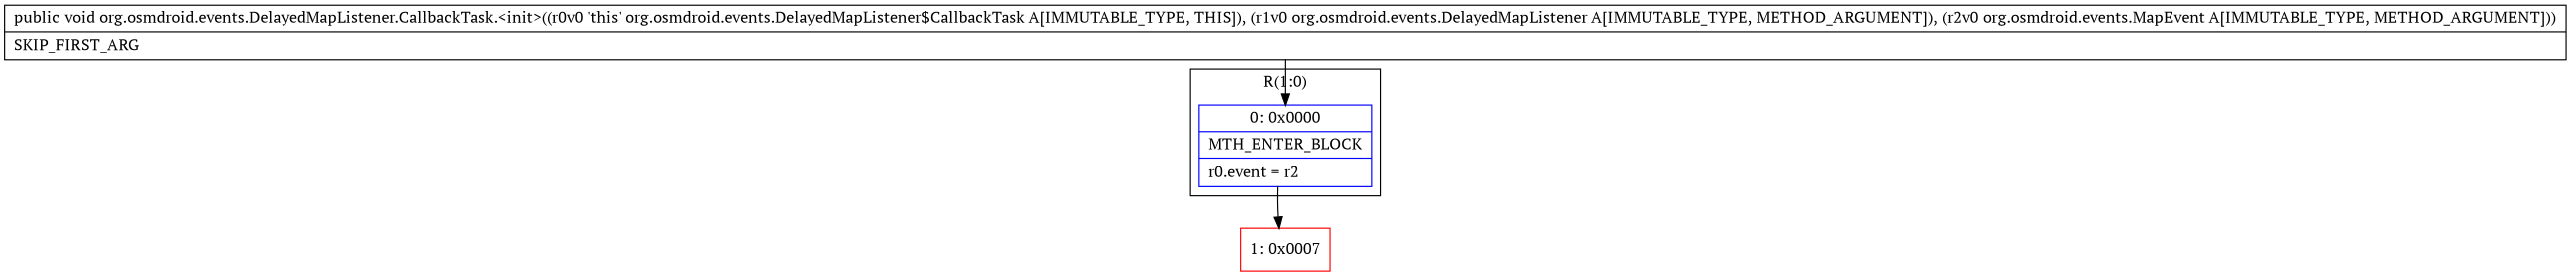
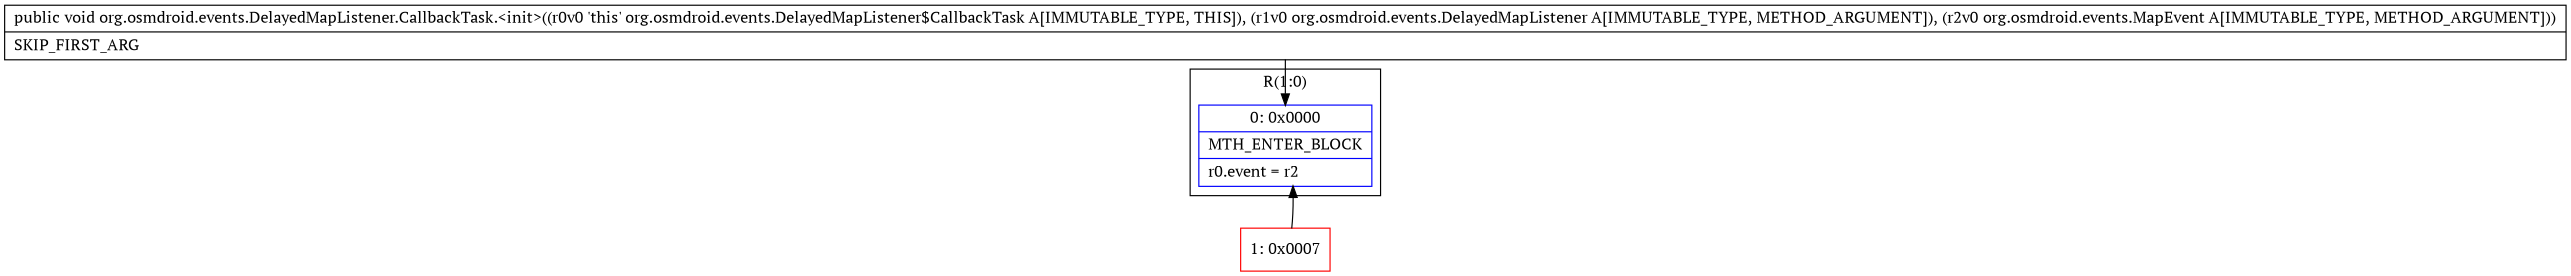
(1278, 203) -> (1293, 213)
